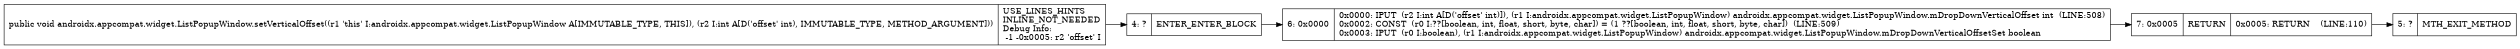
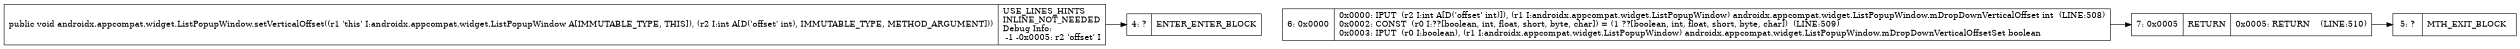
(2301, 24) -> (2301, 24)
(2467, 24) -> (2467, 24)
(1269, 25) -> none
